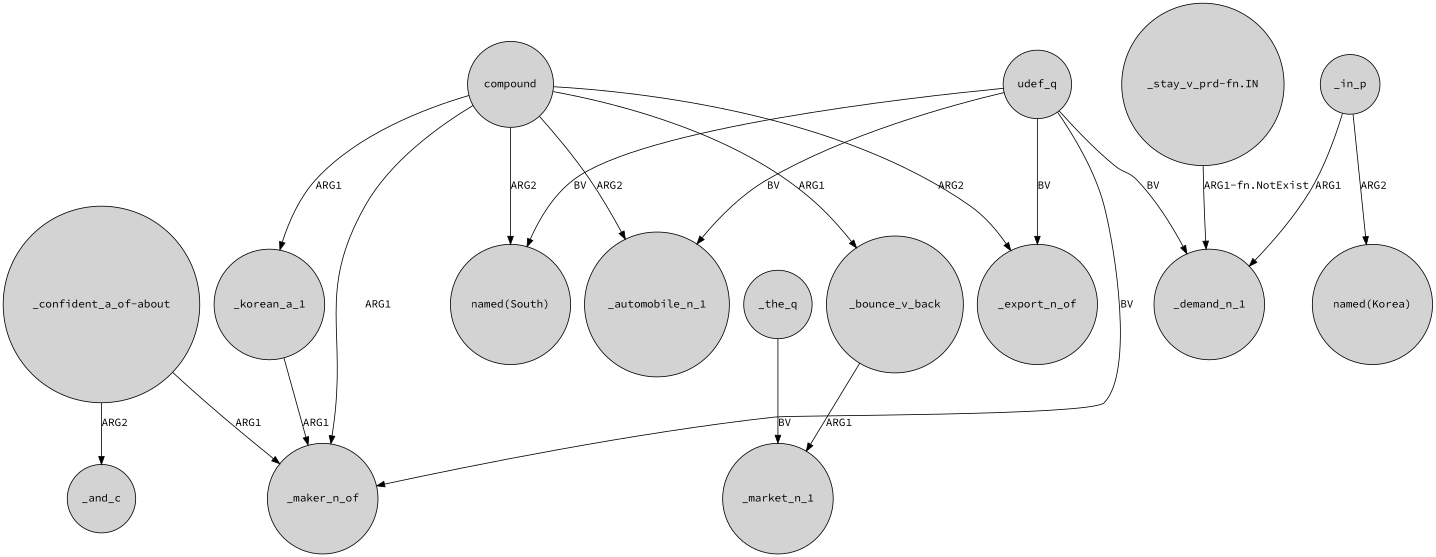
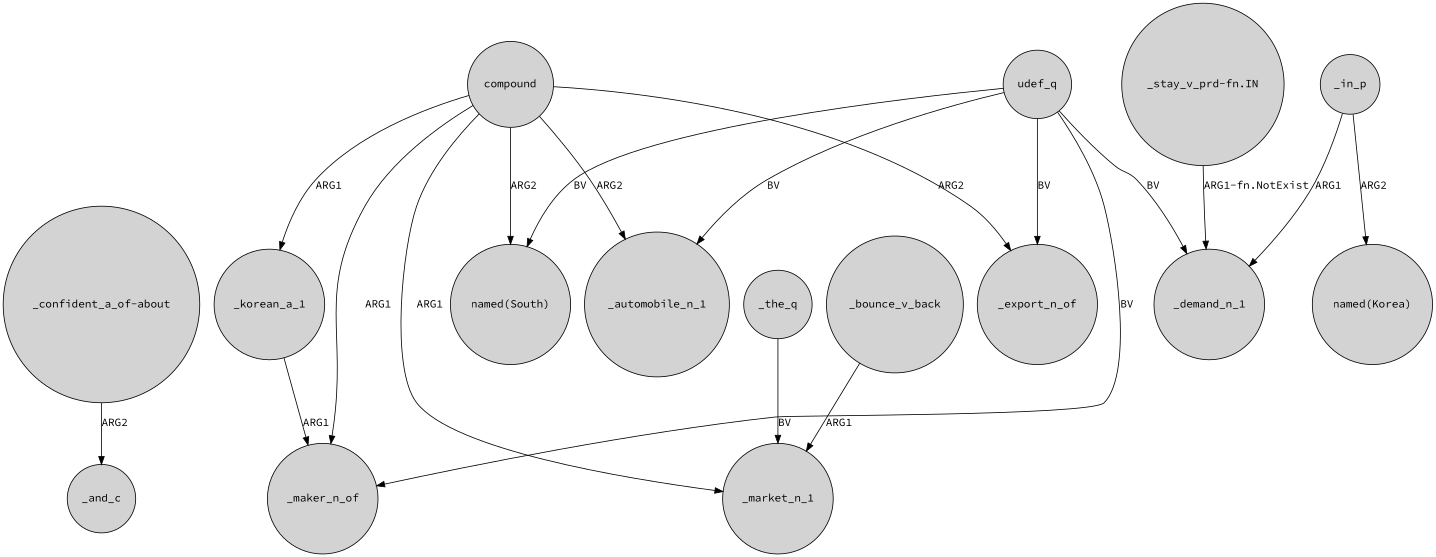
(716, 141) -> (417, 403)
(222, 416) -> none
